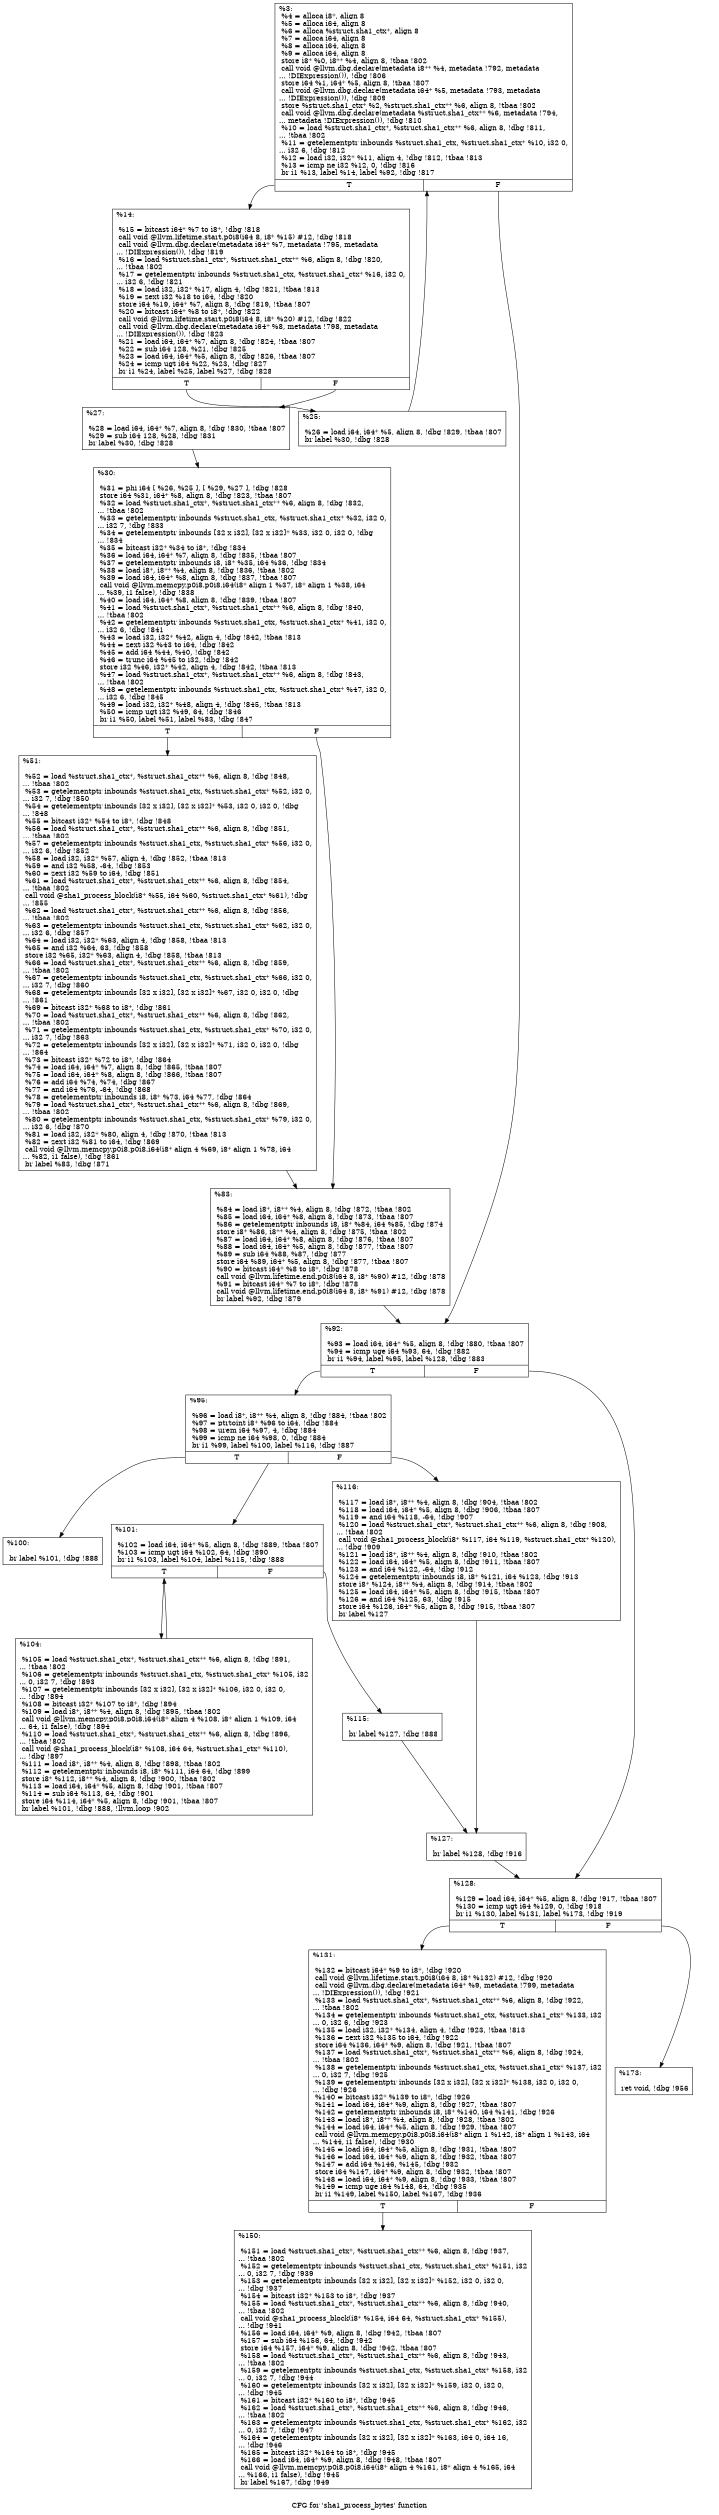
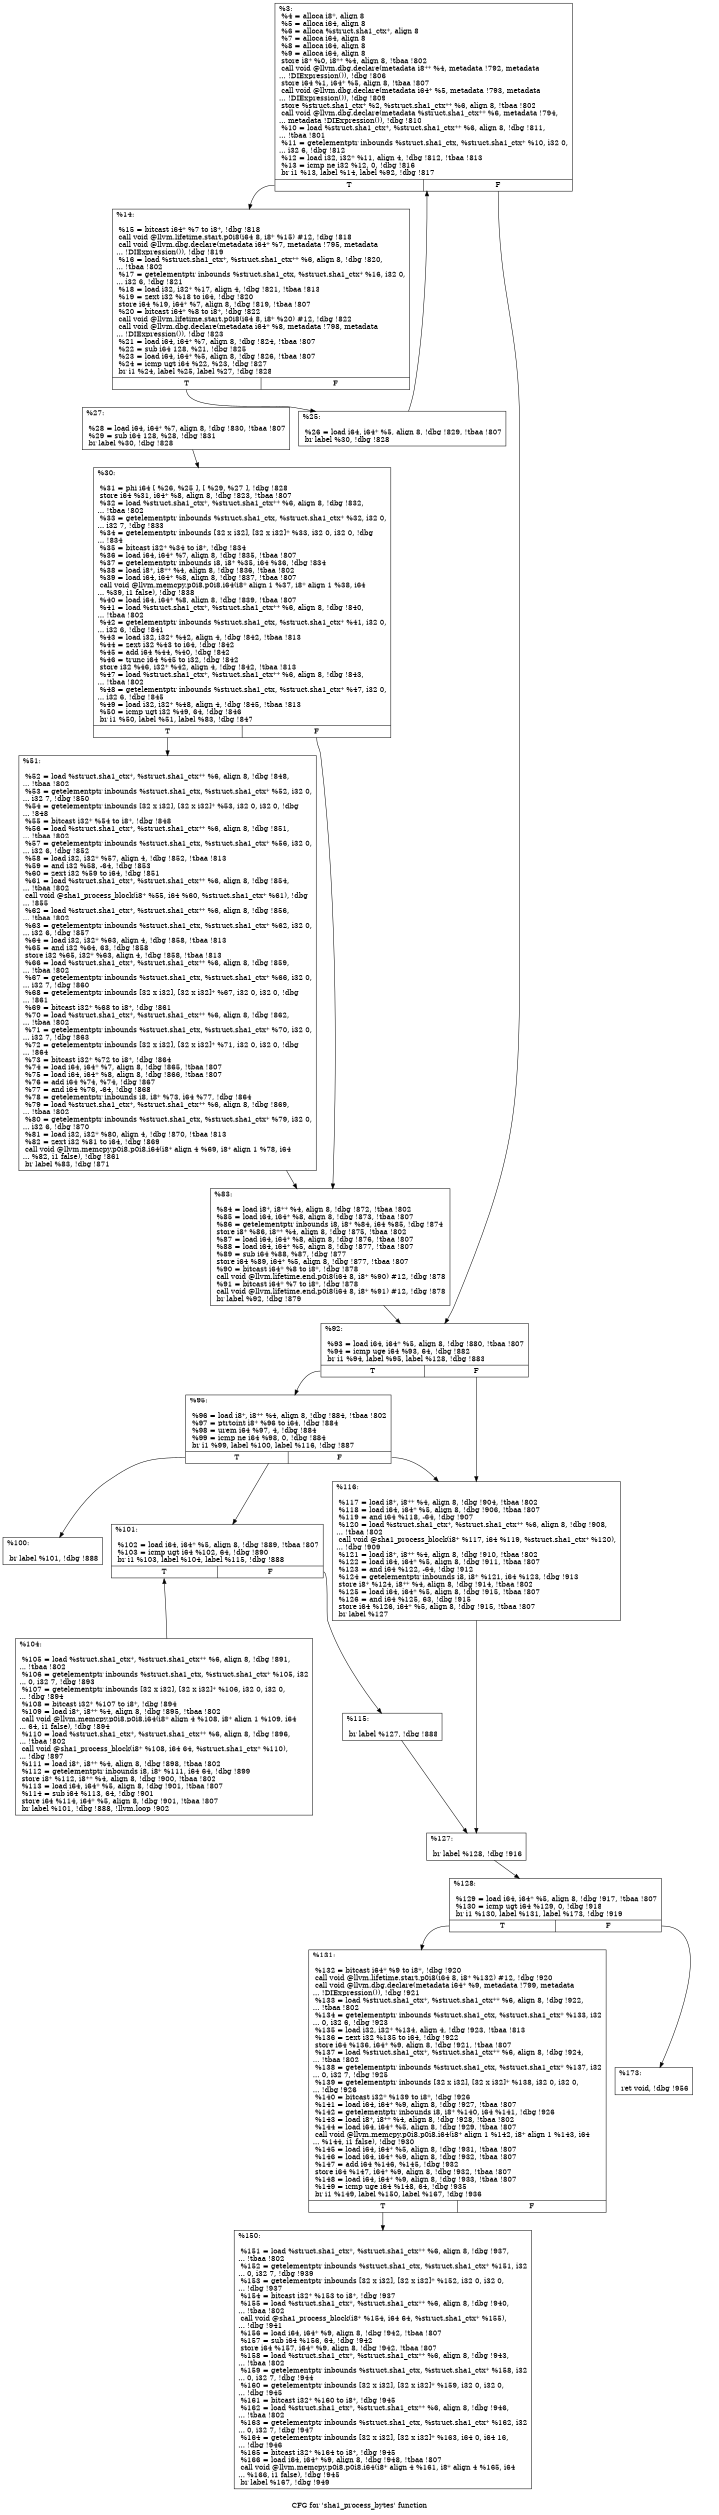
(302, 136) -> (302, 136)
(311, 400) -> none
(634, 1600) -> (476, 1427)
(163, 1606) -> none
